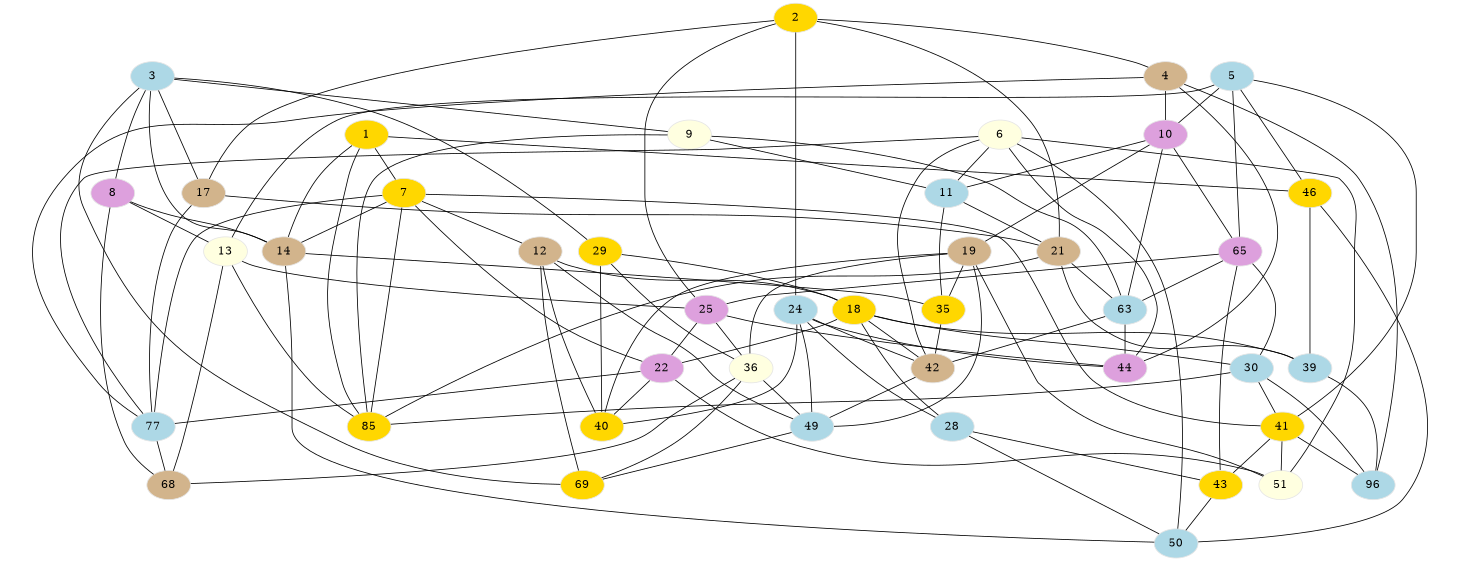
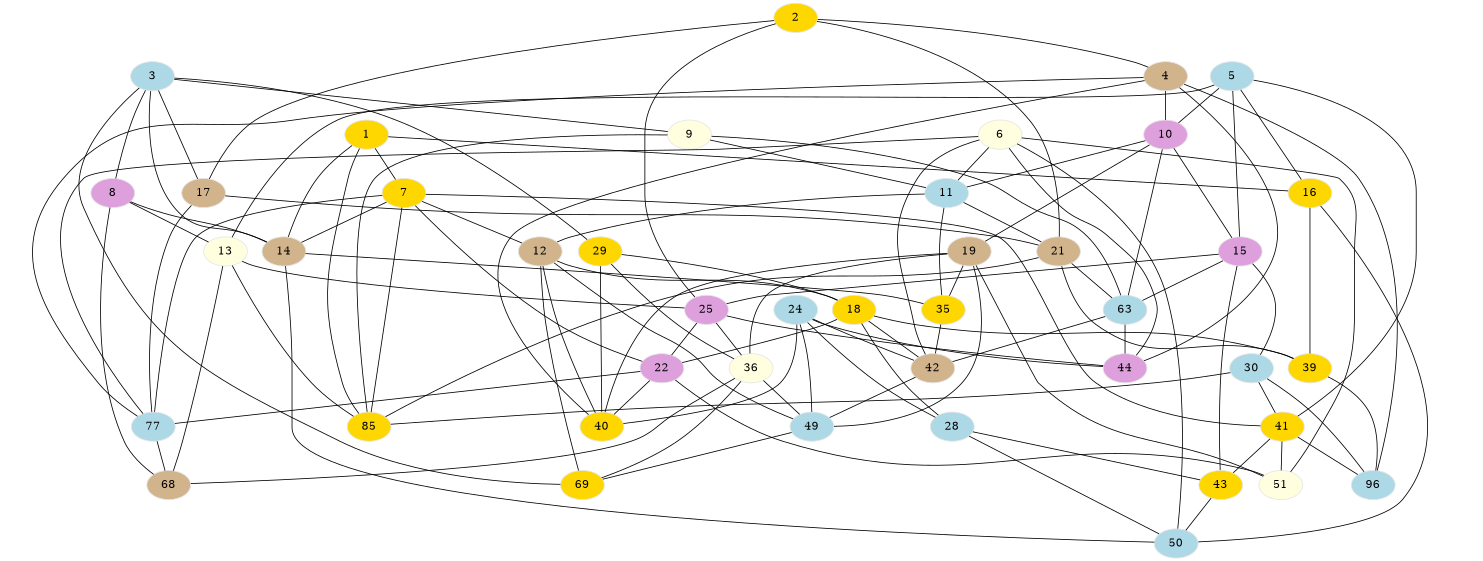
none -> (720, 165)
(796, 170) -> none
(1310, 193) -> (1310, 193)
none -> (712, 210)
(1240, 251) -> (1240, 251)
(1052, 342) -> none
(1310, 368) -> (1310, 368)
